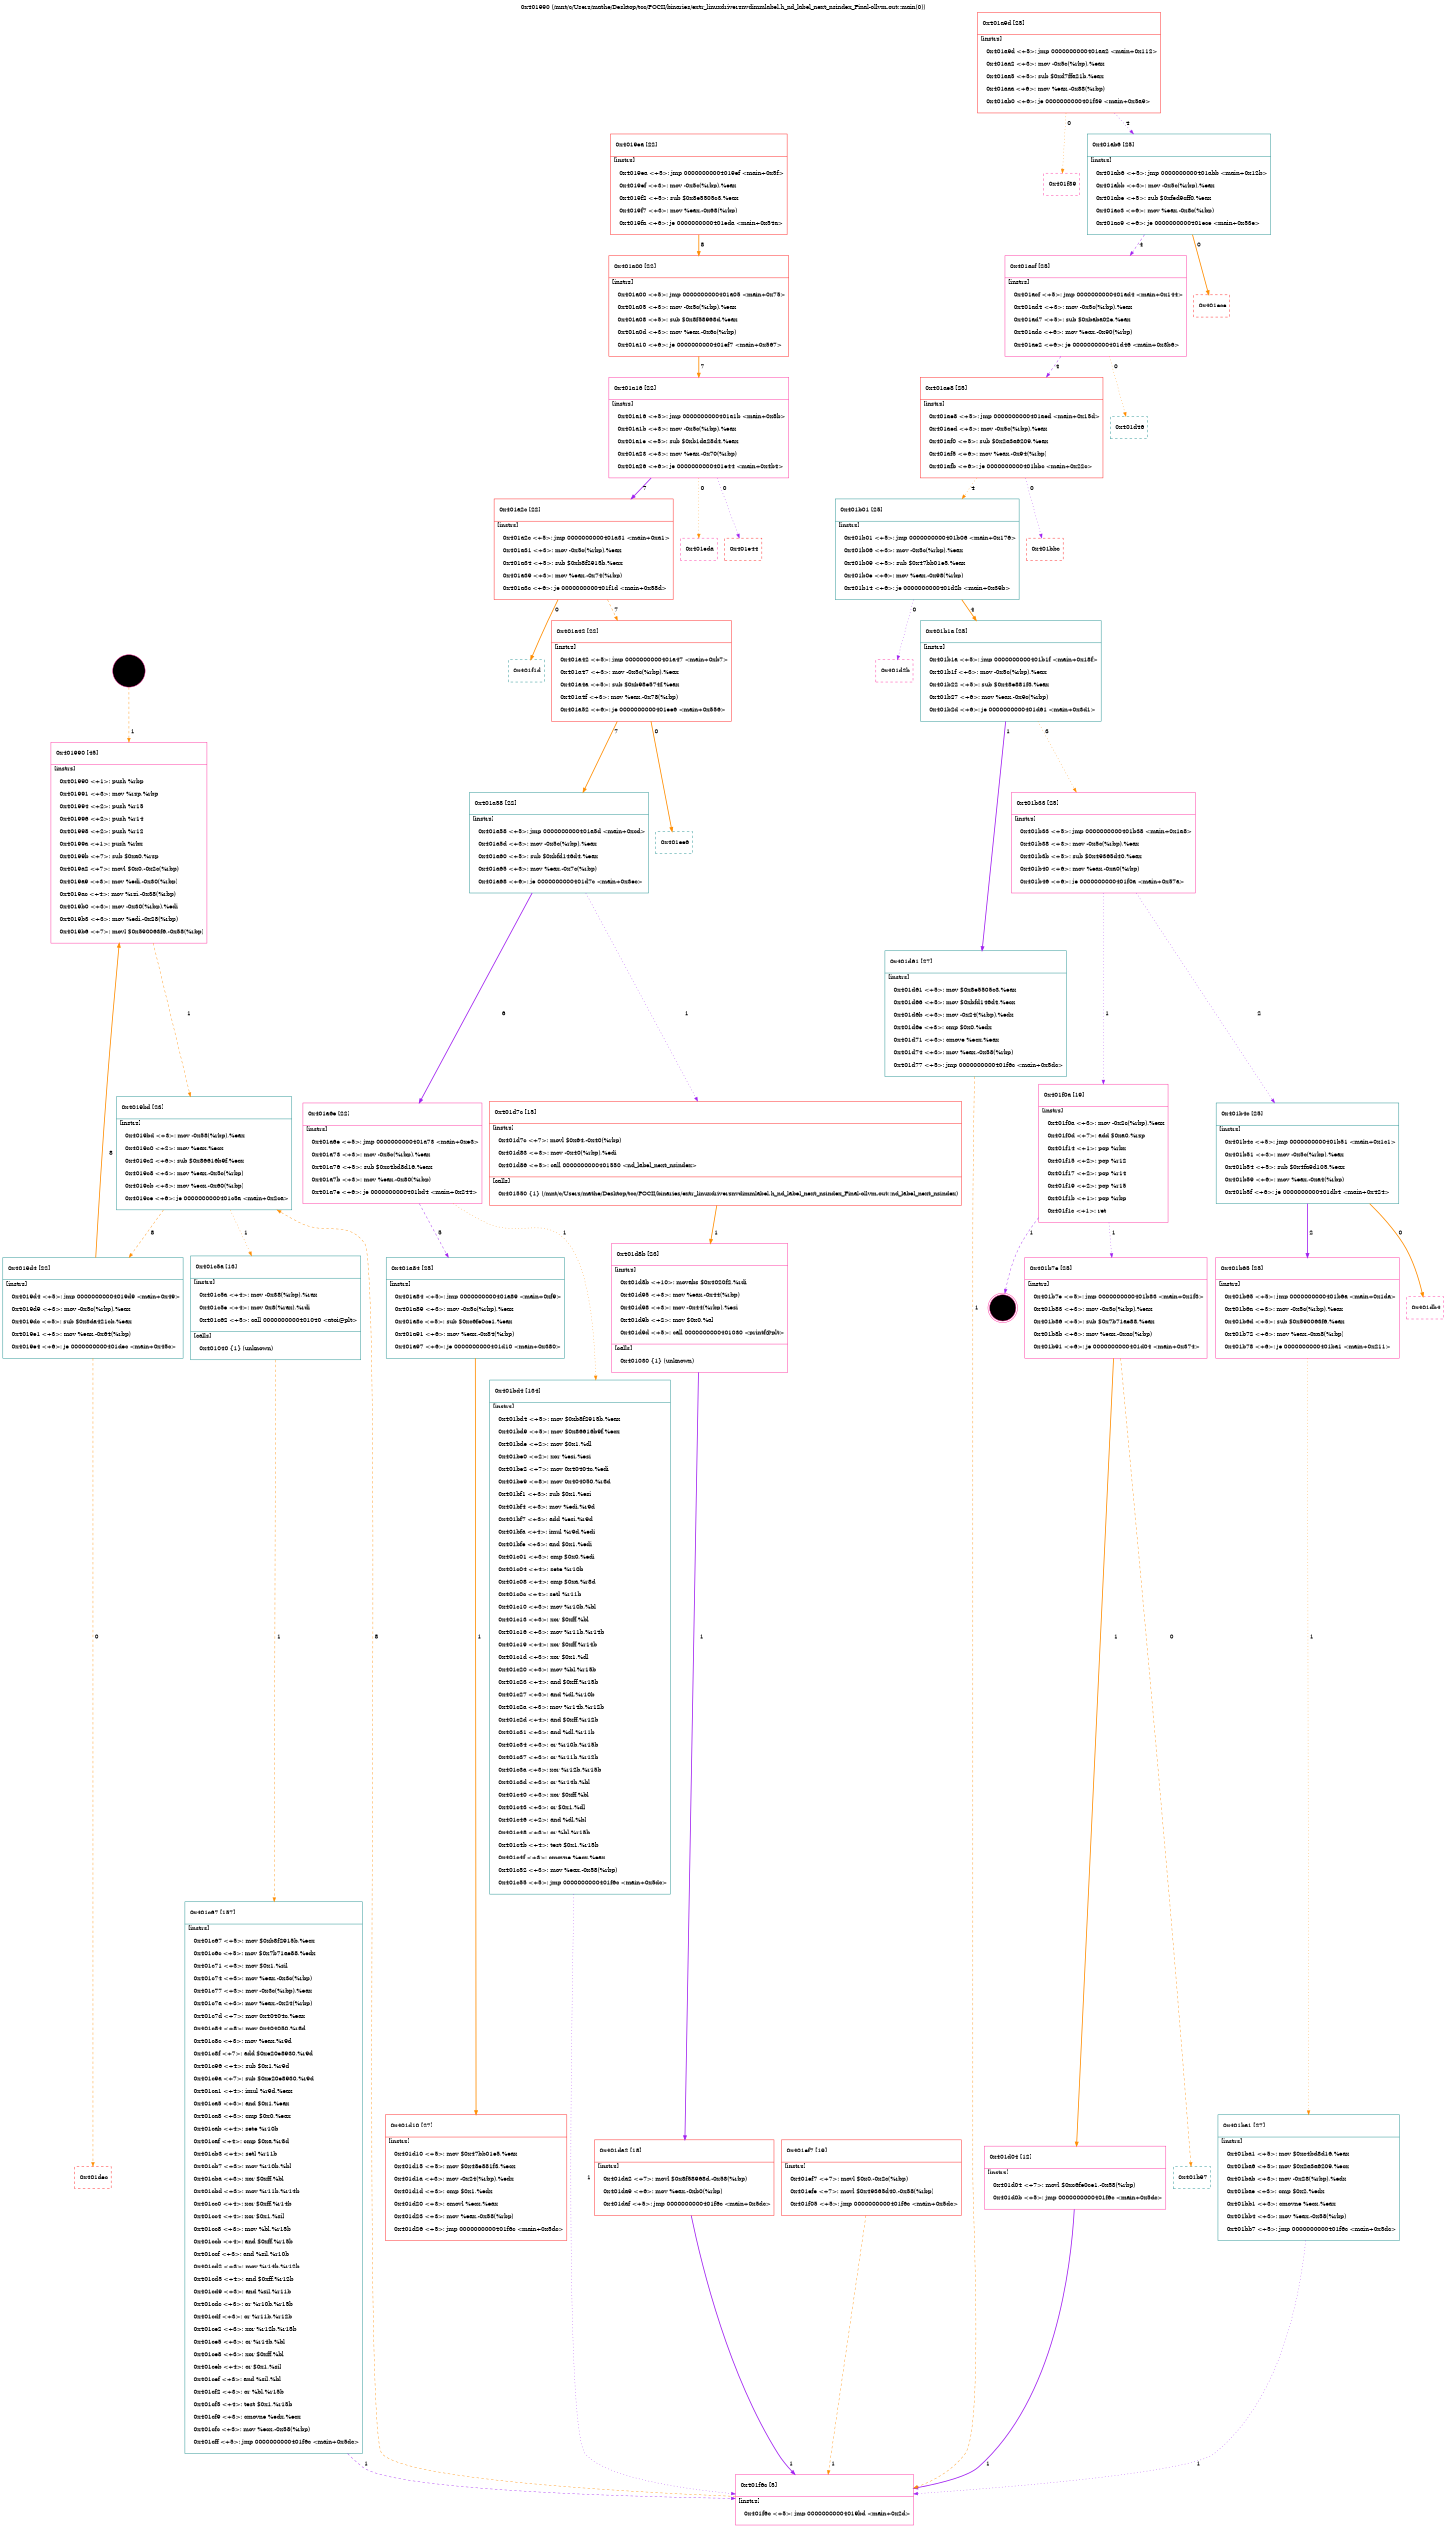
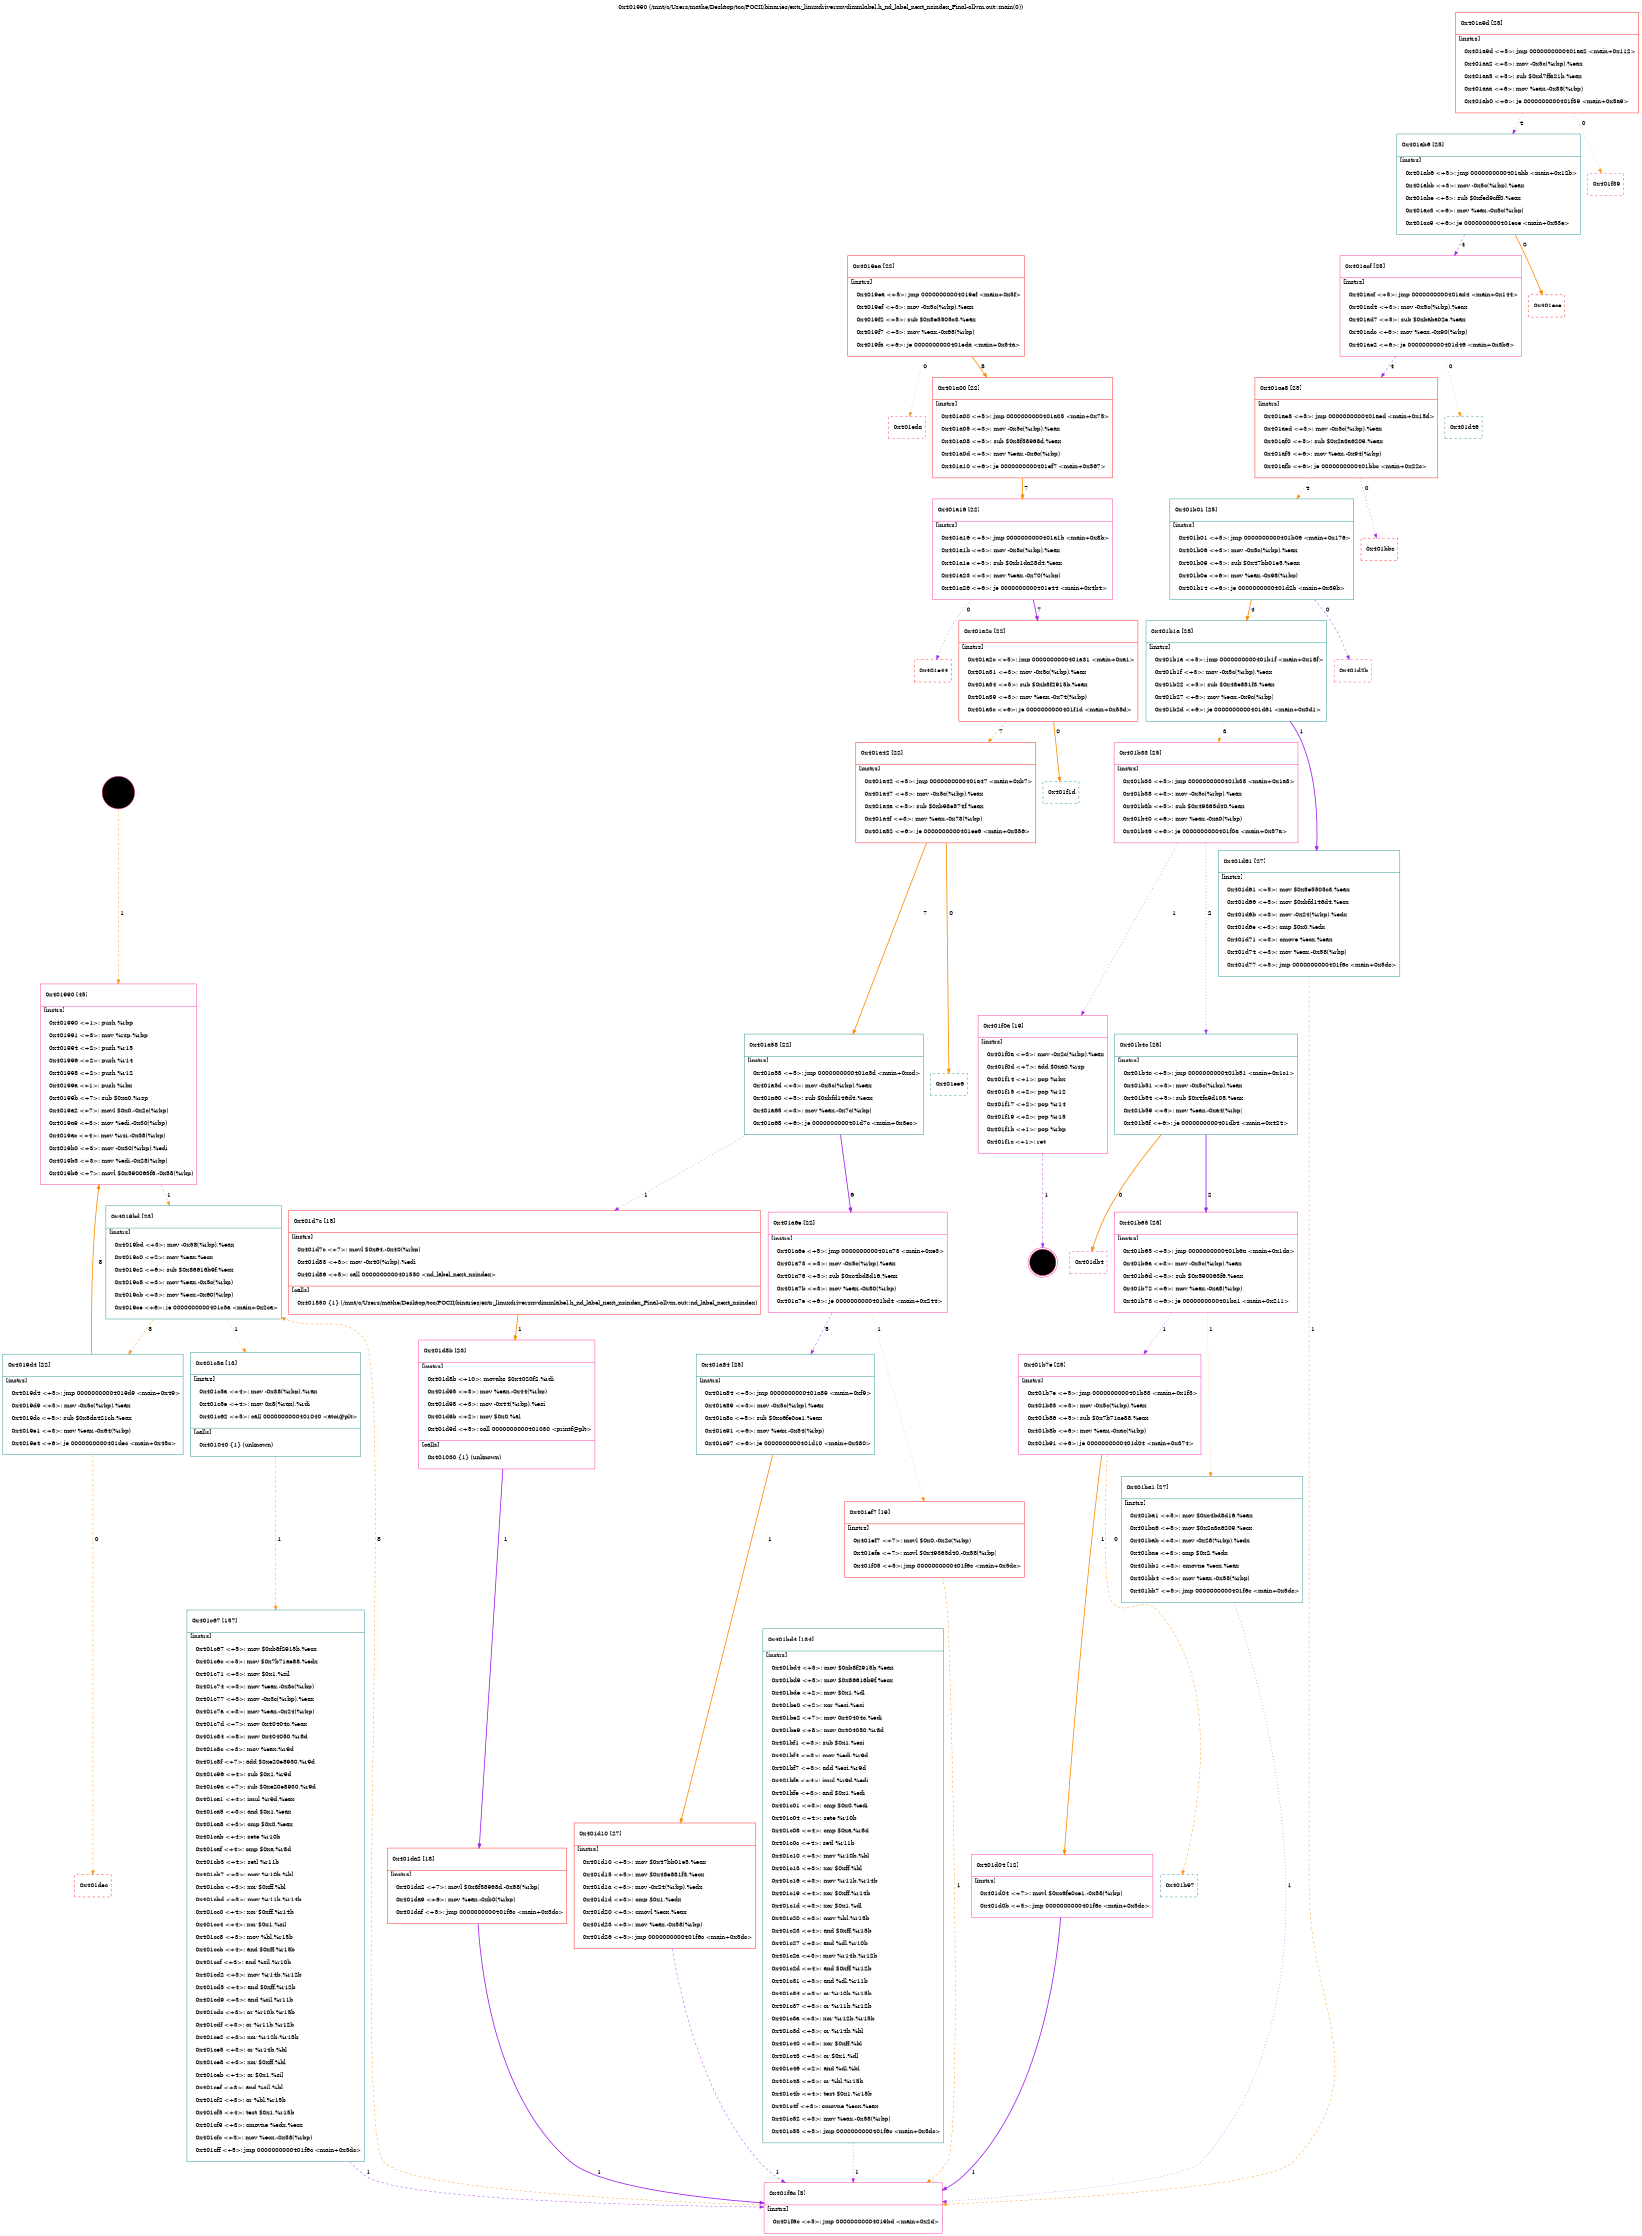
(699, 506) -> (917, 384)
(906, 628) -> (1334, 626)
(1110, 1238) -> (1159, 1332)
(571, 1248) -> (897, 1405)
none -> (707, 2075)
